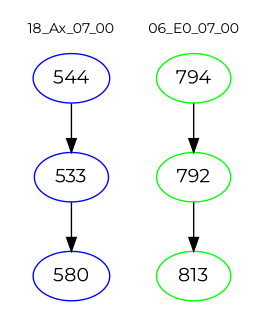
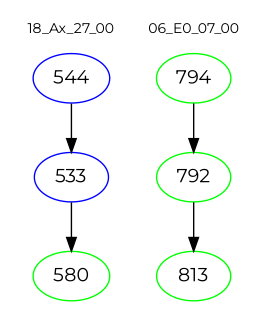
(71, 30) -> (71, 30)
(71, 276) -> (71, 276)
